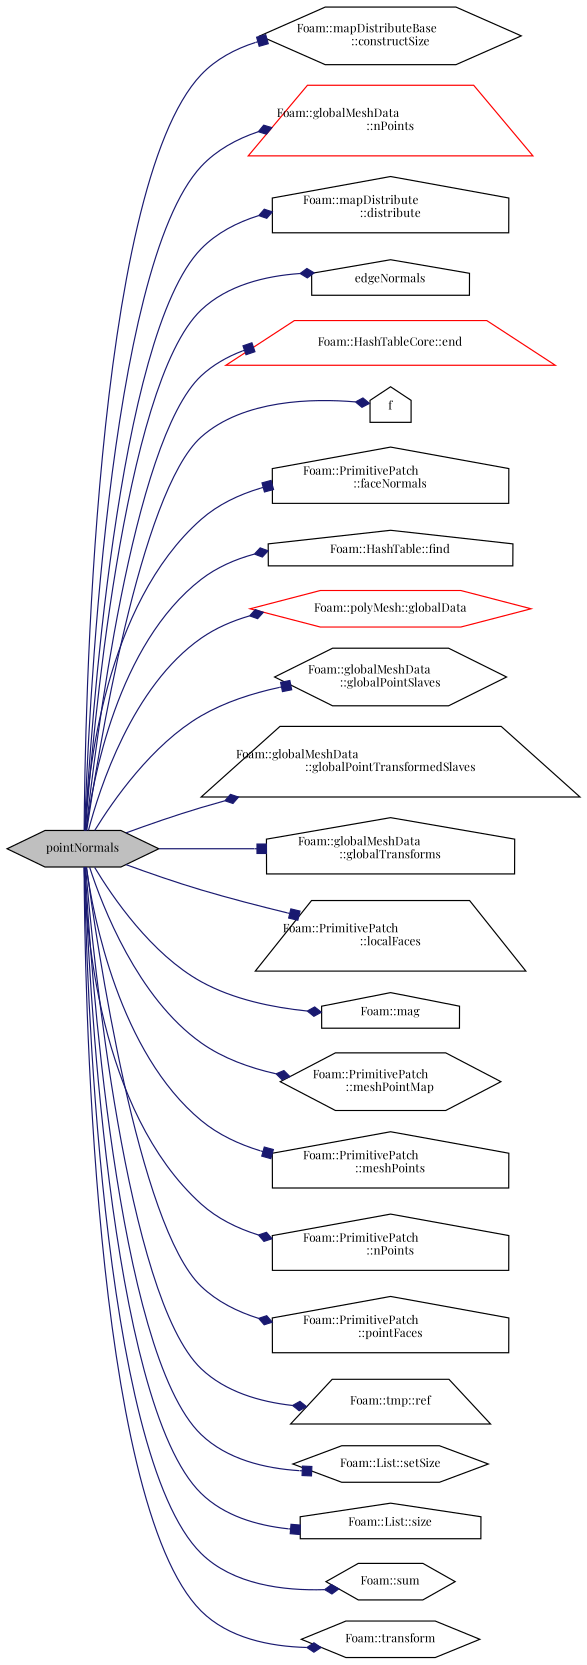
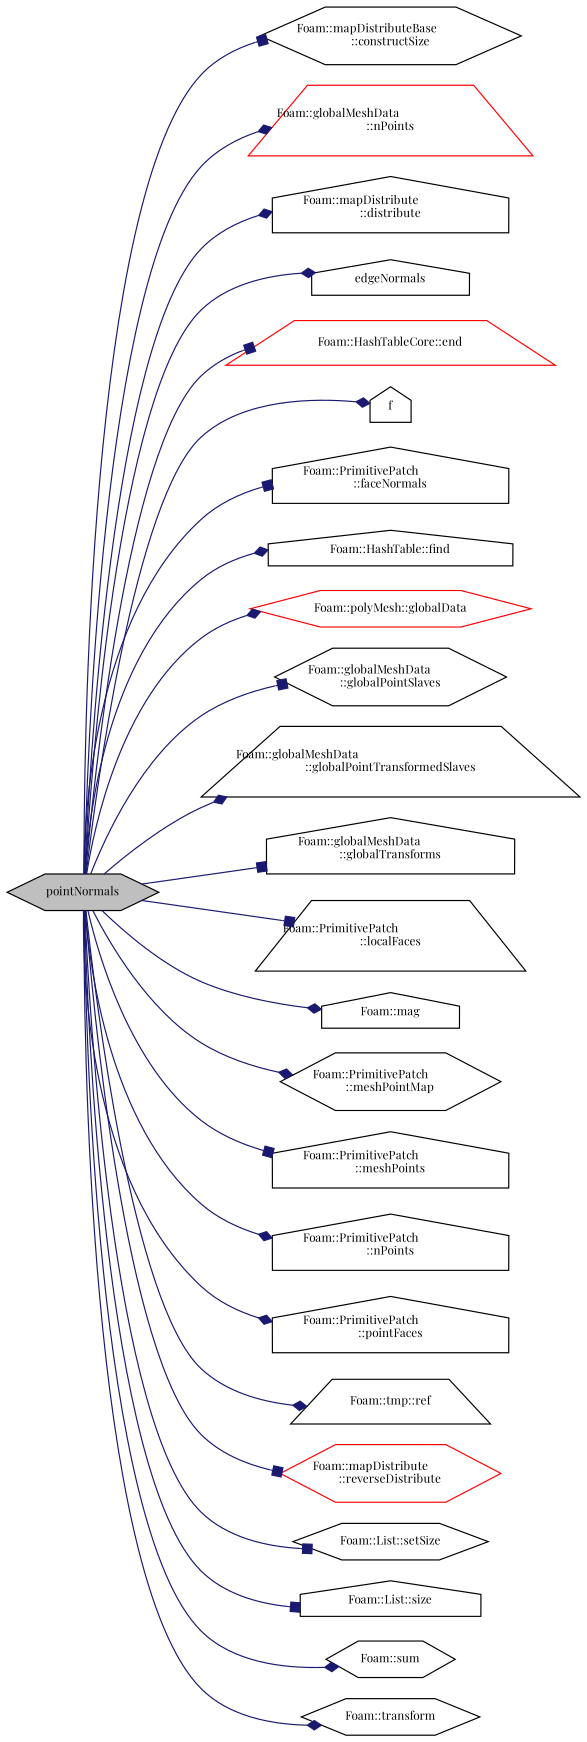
none -> (391, 1473)
